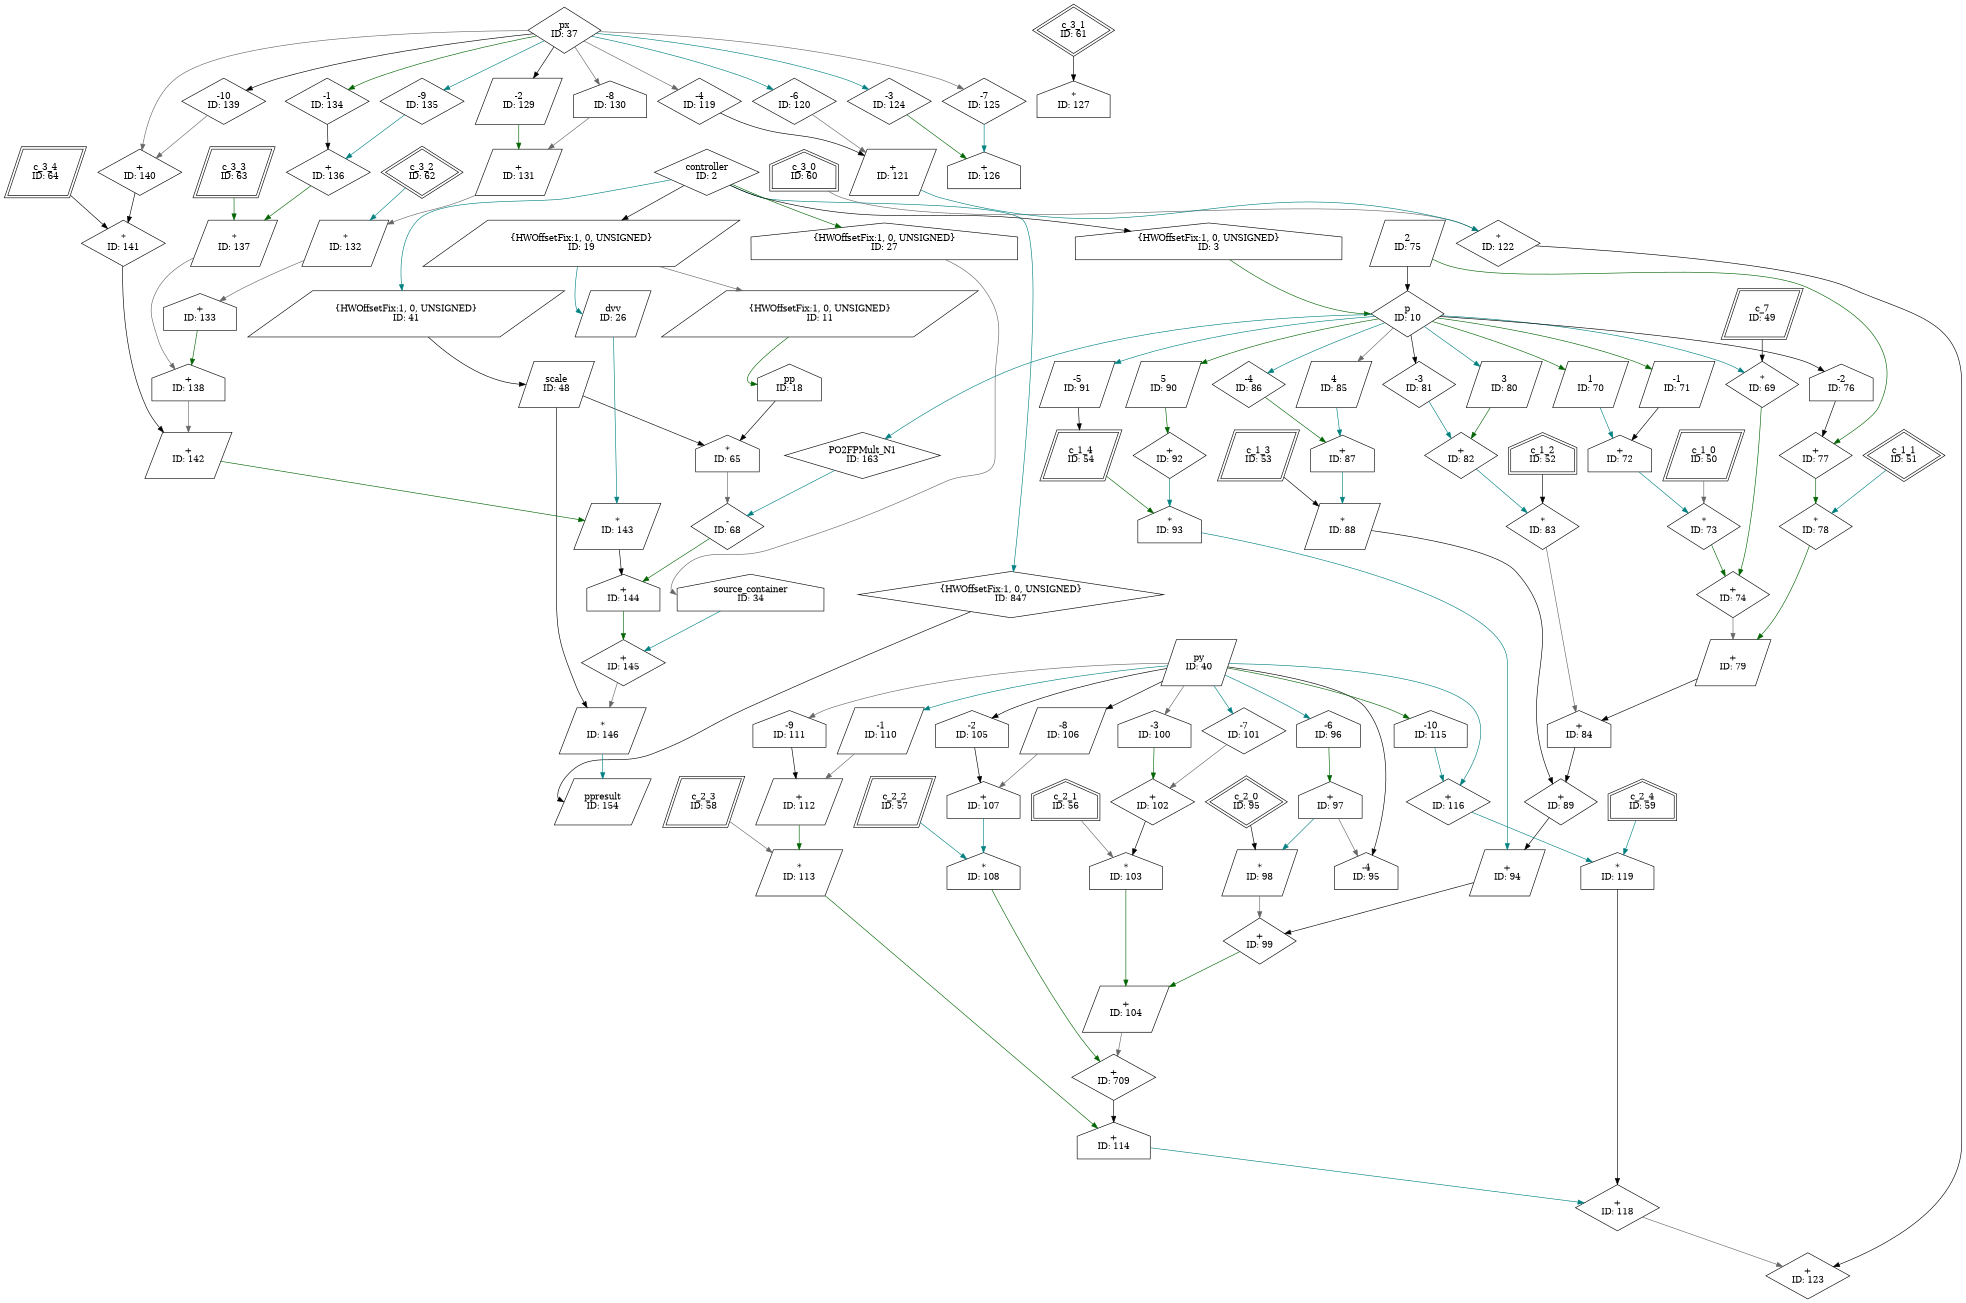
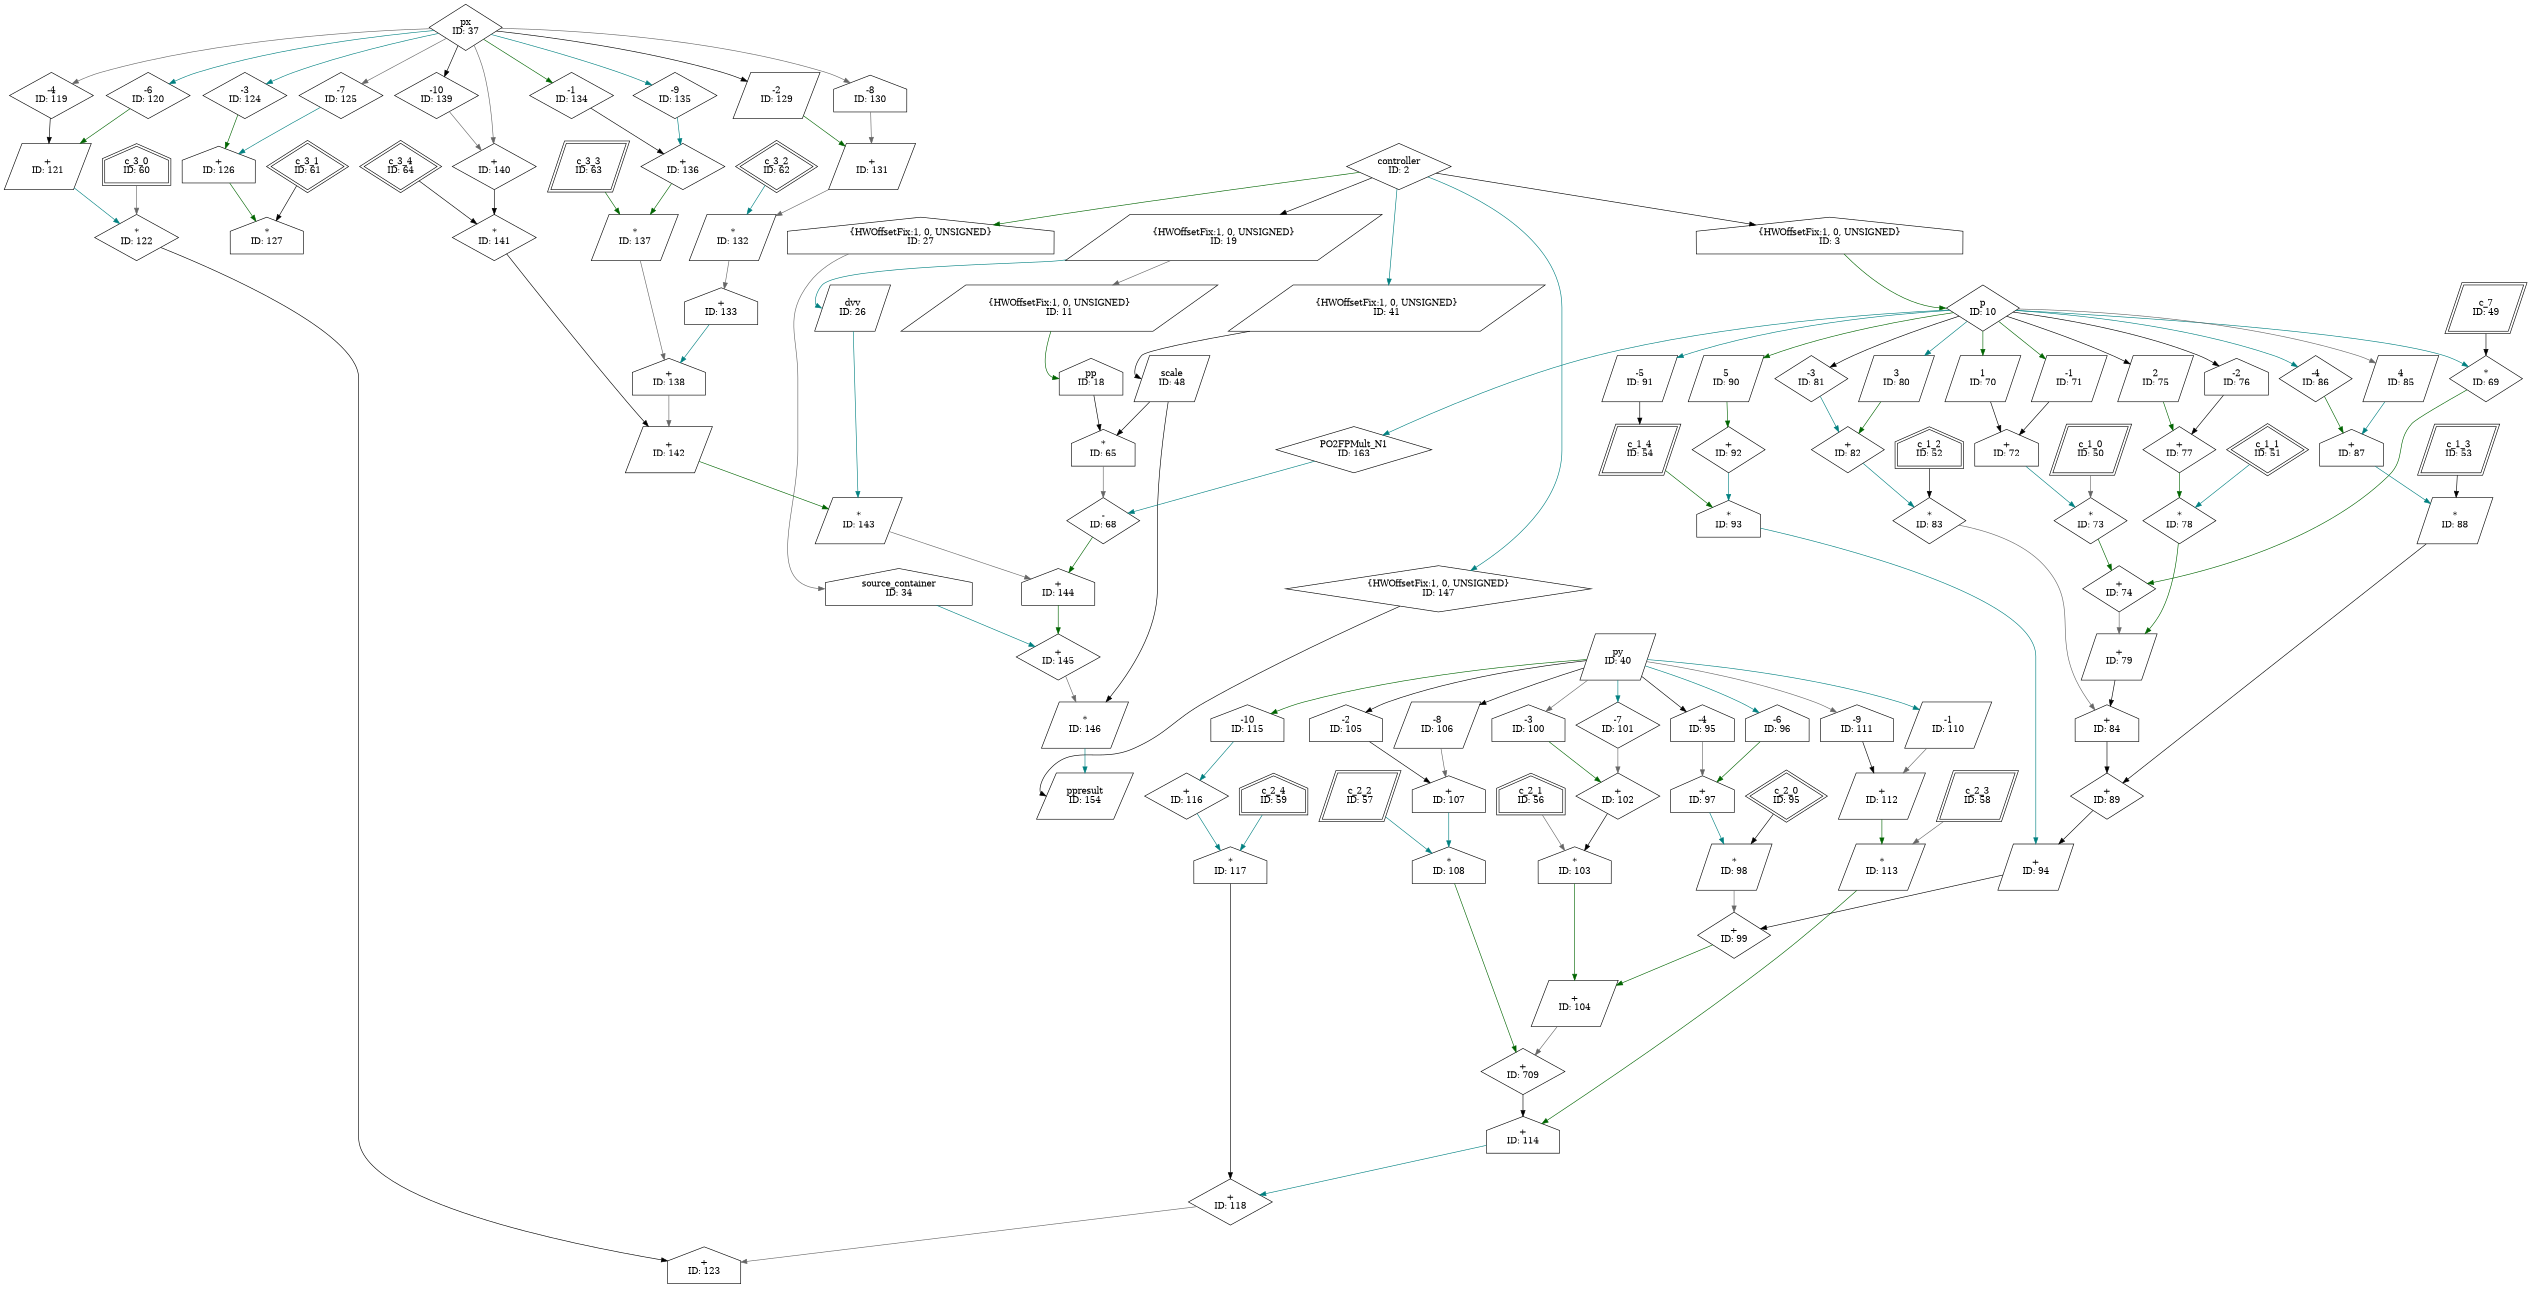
(837, 132) -> (108, 124)
(45, 172) -> (401, 167)
none -> (241, 200)
(1408, 275) -> (2066, 337)
(195, 345) -> (697, 341)
(1605, 420) -> (1995, 414)
(620, 559) -> (957, 554)
(1011, 595) -> (1438, 589)
(1393, 677) -> none
(1347, 835) -> (1702, 756)
(1617, 873) -> (1230, 867)
(1808, 1276) -> (704, 1267)
